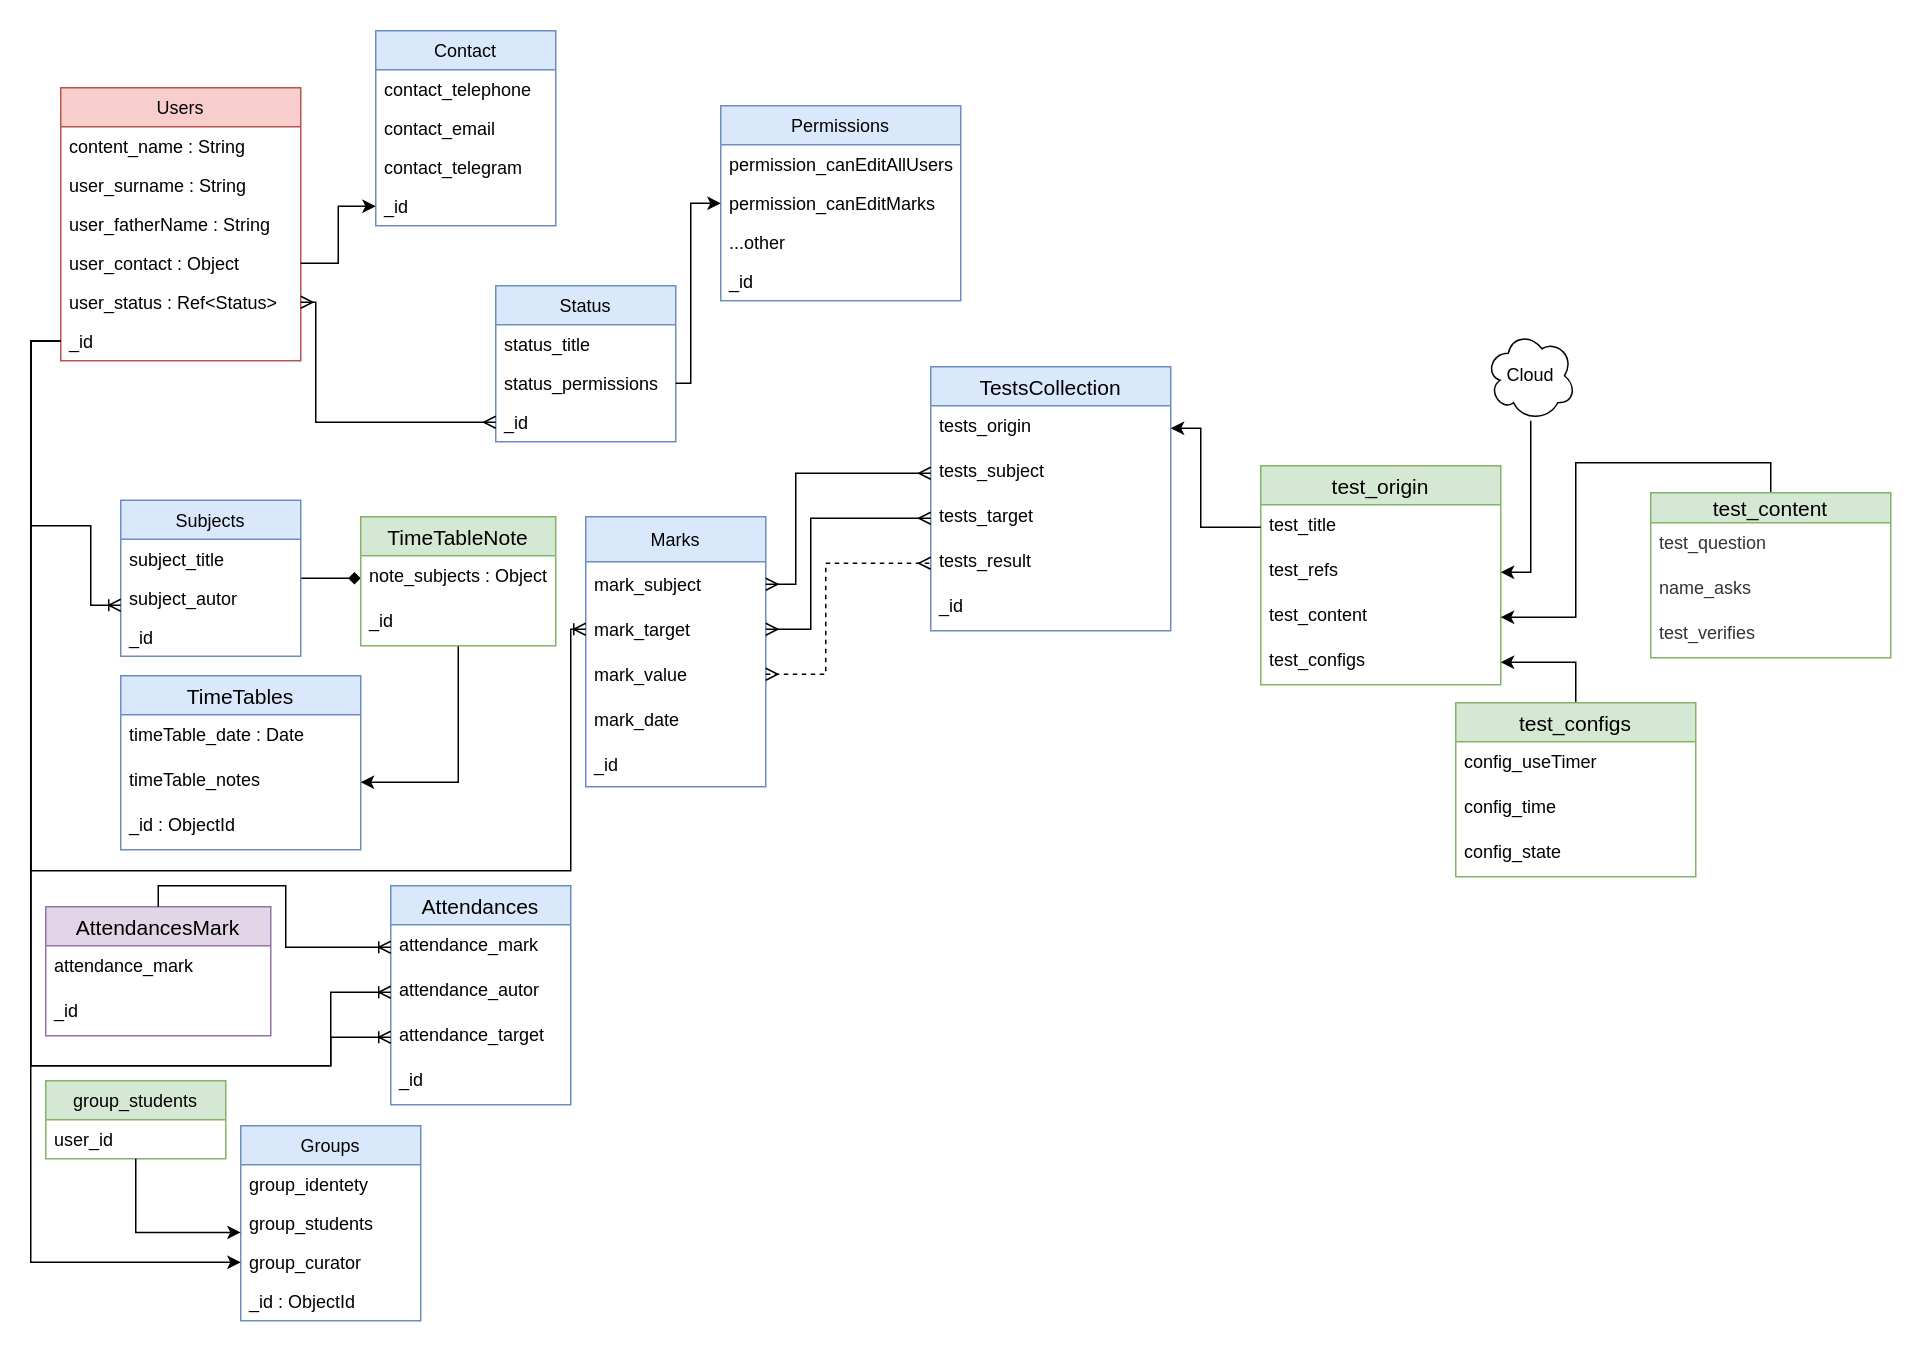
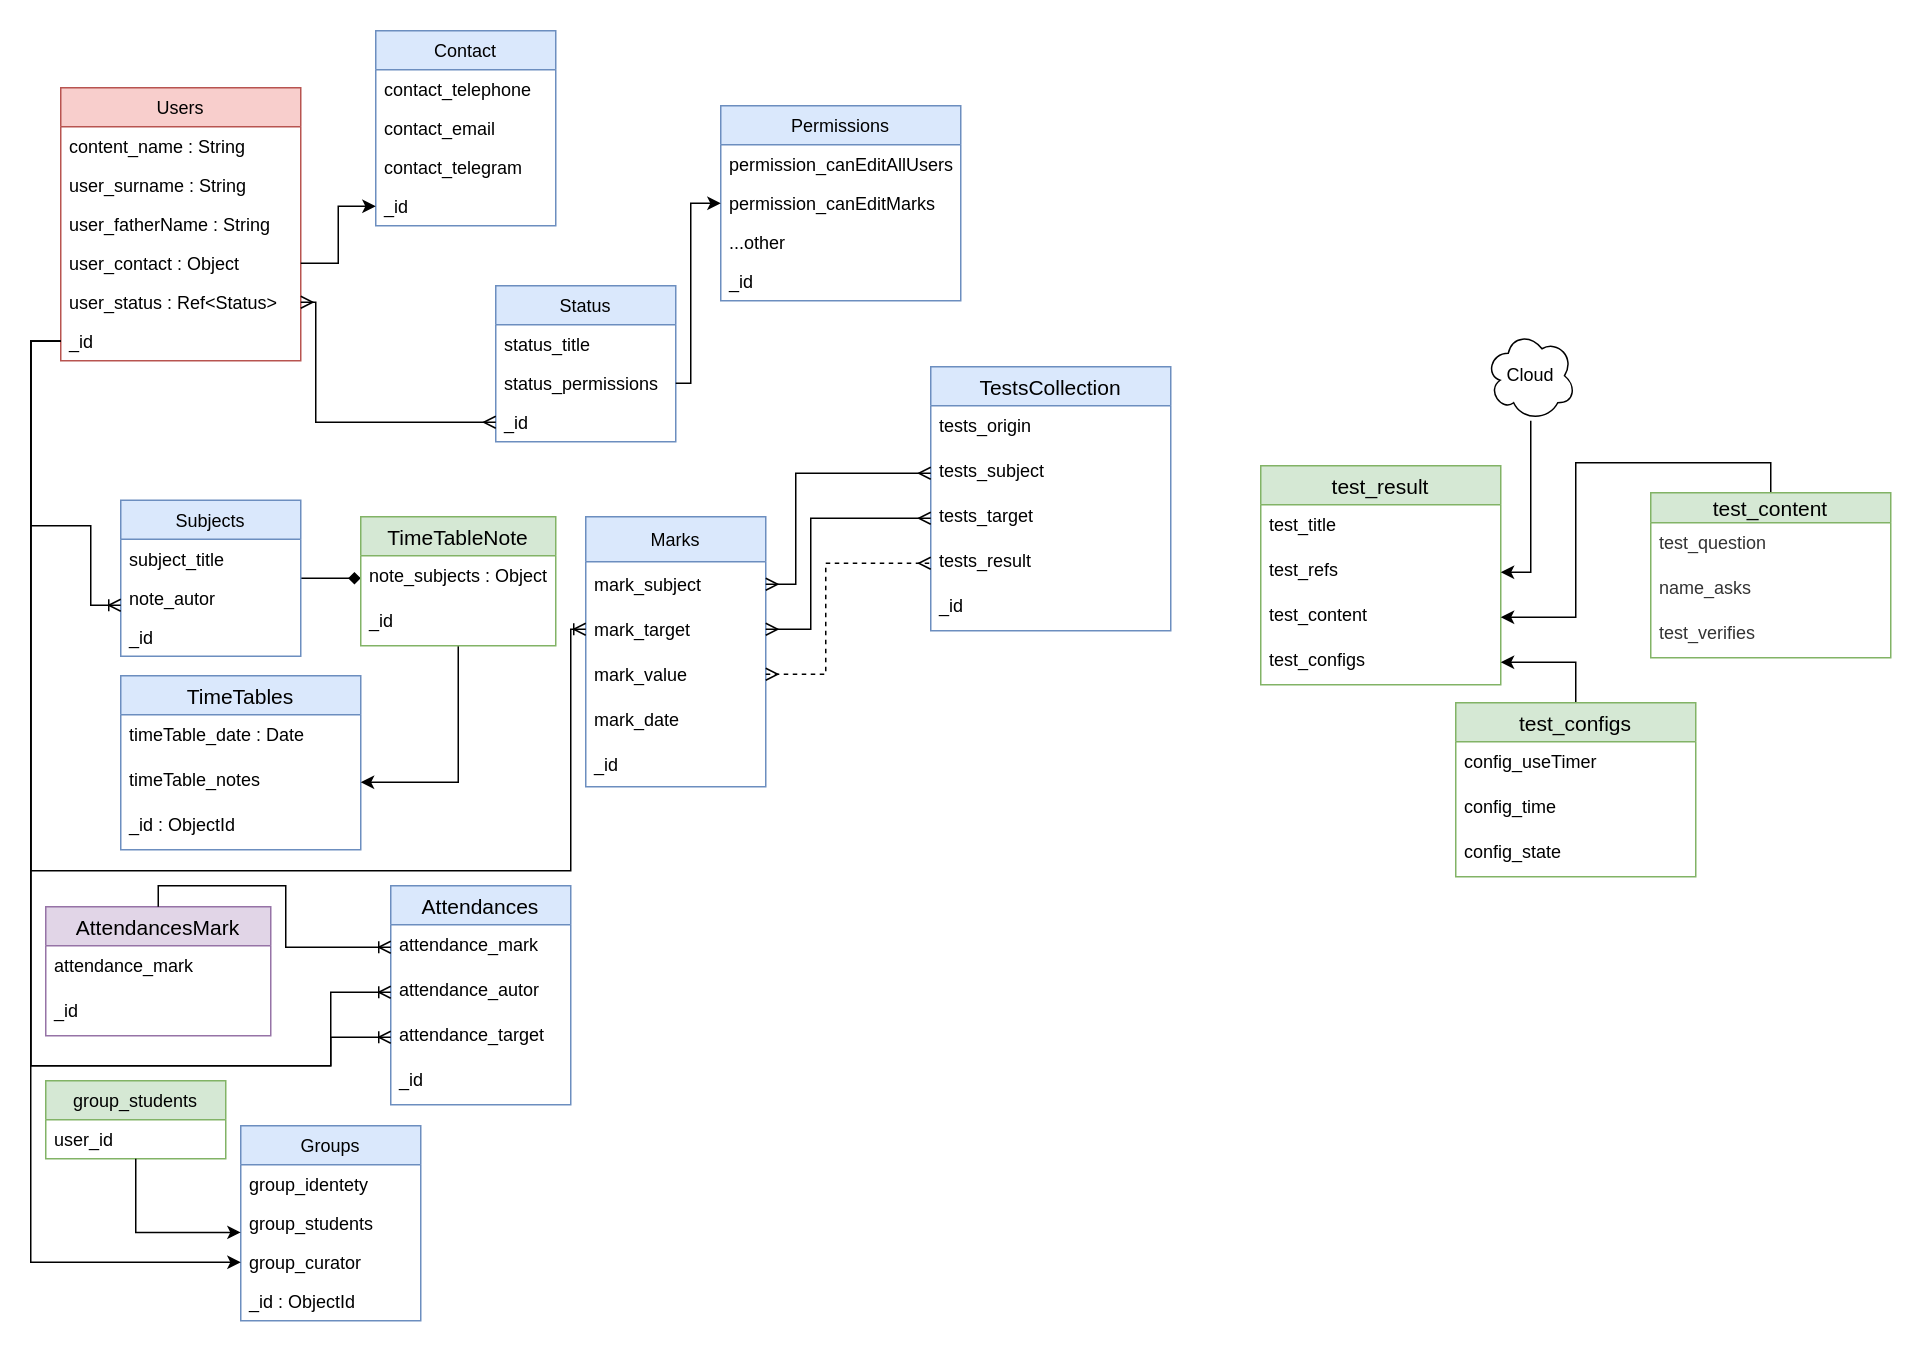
(1380, 487) -> (1380, 487)
(1201, 496) -> none
(195, 599) -> (179, 599)
